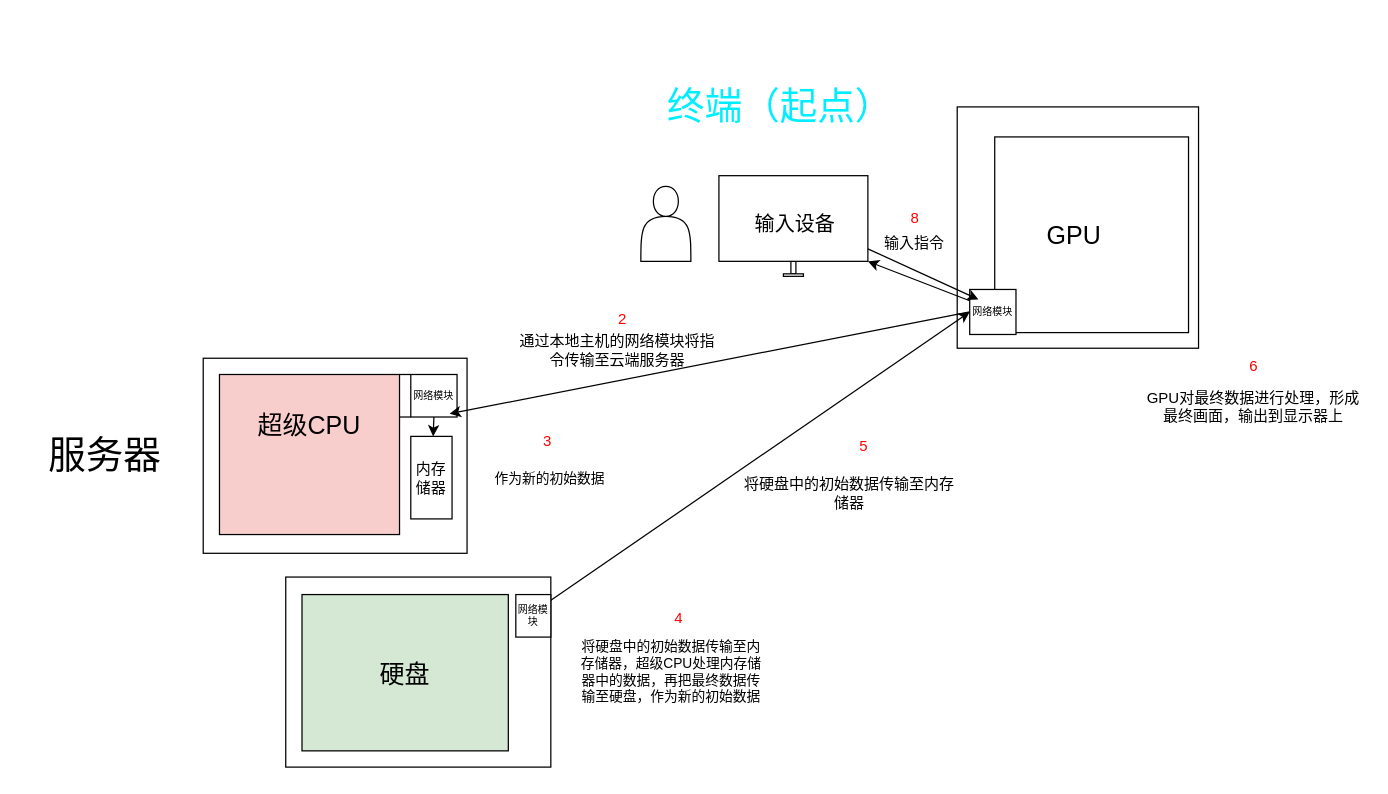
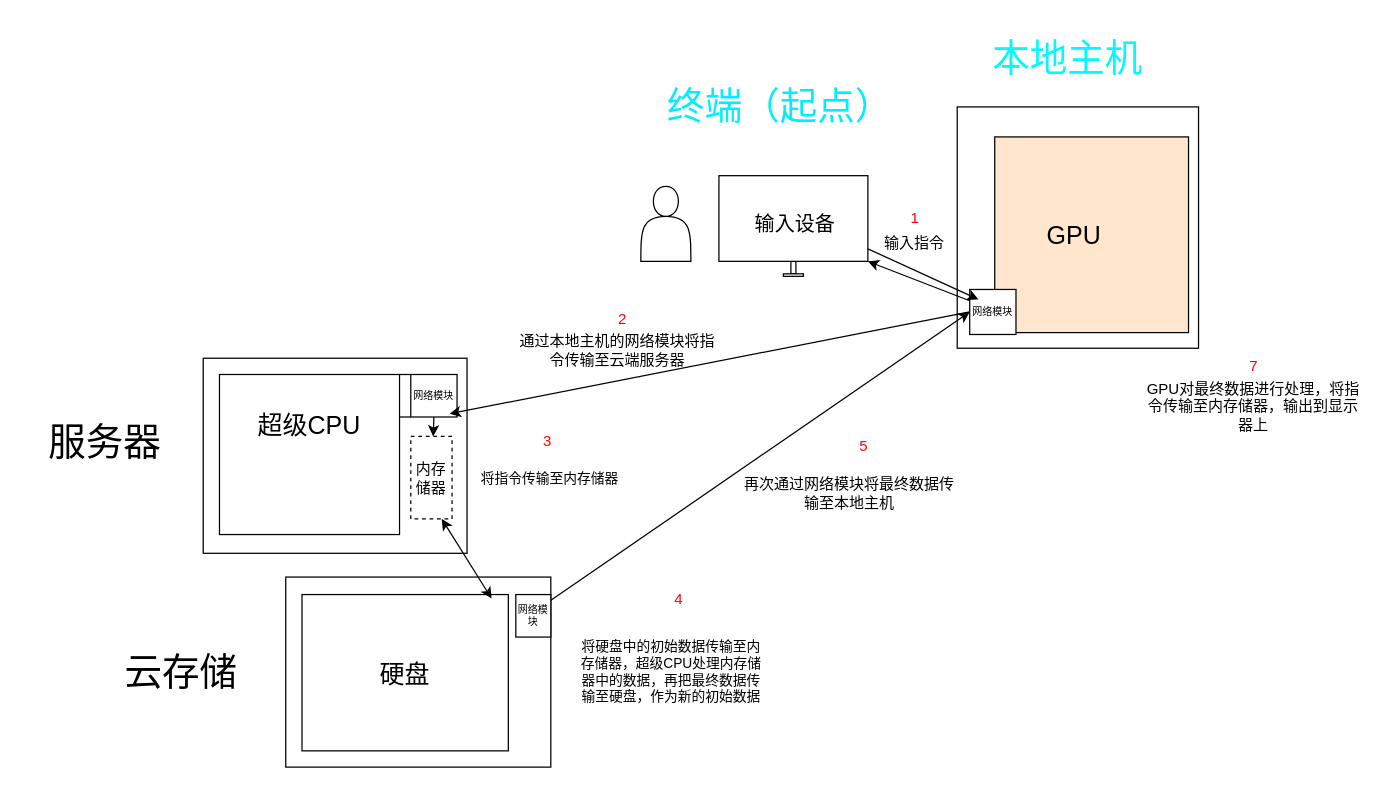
none -> (1067, 58)
(915, 218) -> (915, 218)
(1091, 235) -> (1091, 235)
(1254, 367) -> (1254, 367)
(1253, 407) -> (1253, 407)
(105, 454) -> (105, 442)
(309, 454) -> (309, 454)
(431, 478) -> (431, 478)
(550, 478) -> (550, 478)
(849, 493) -> (849, 493)
none -> (467, 559)
(678, 618) -> (678, 599)
none -> (181, 672)
(405, 673) -> (405, 673)
